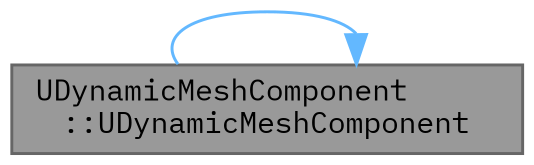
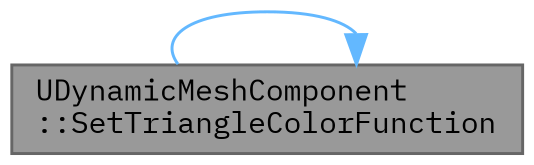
(267, 109) -> (267, 109)
